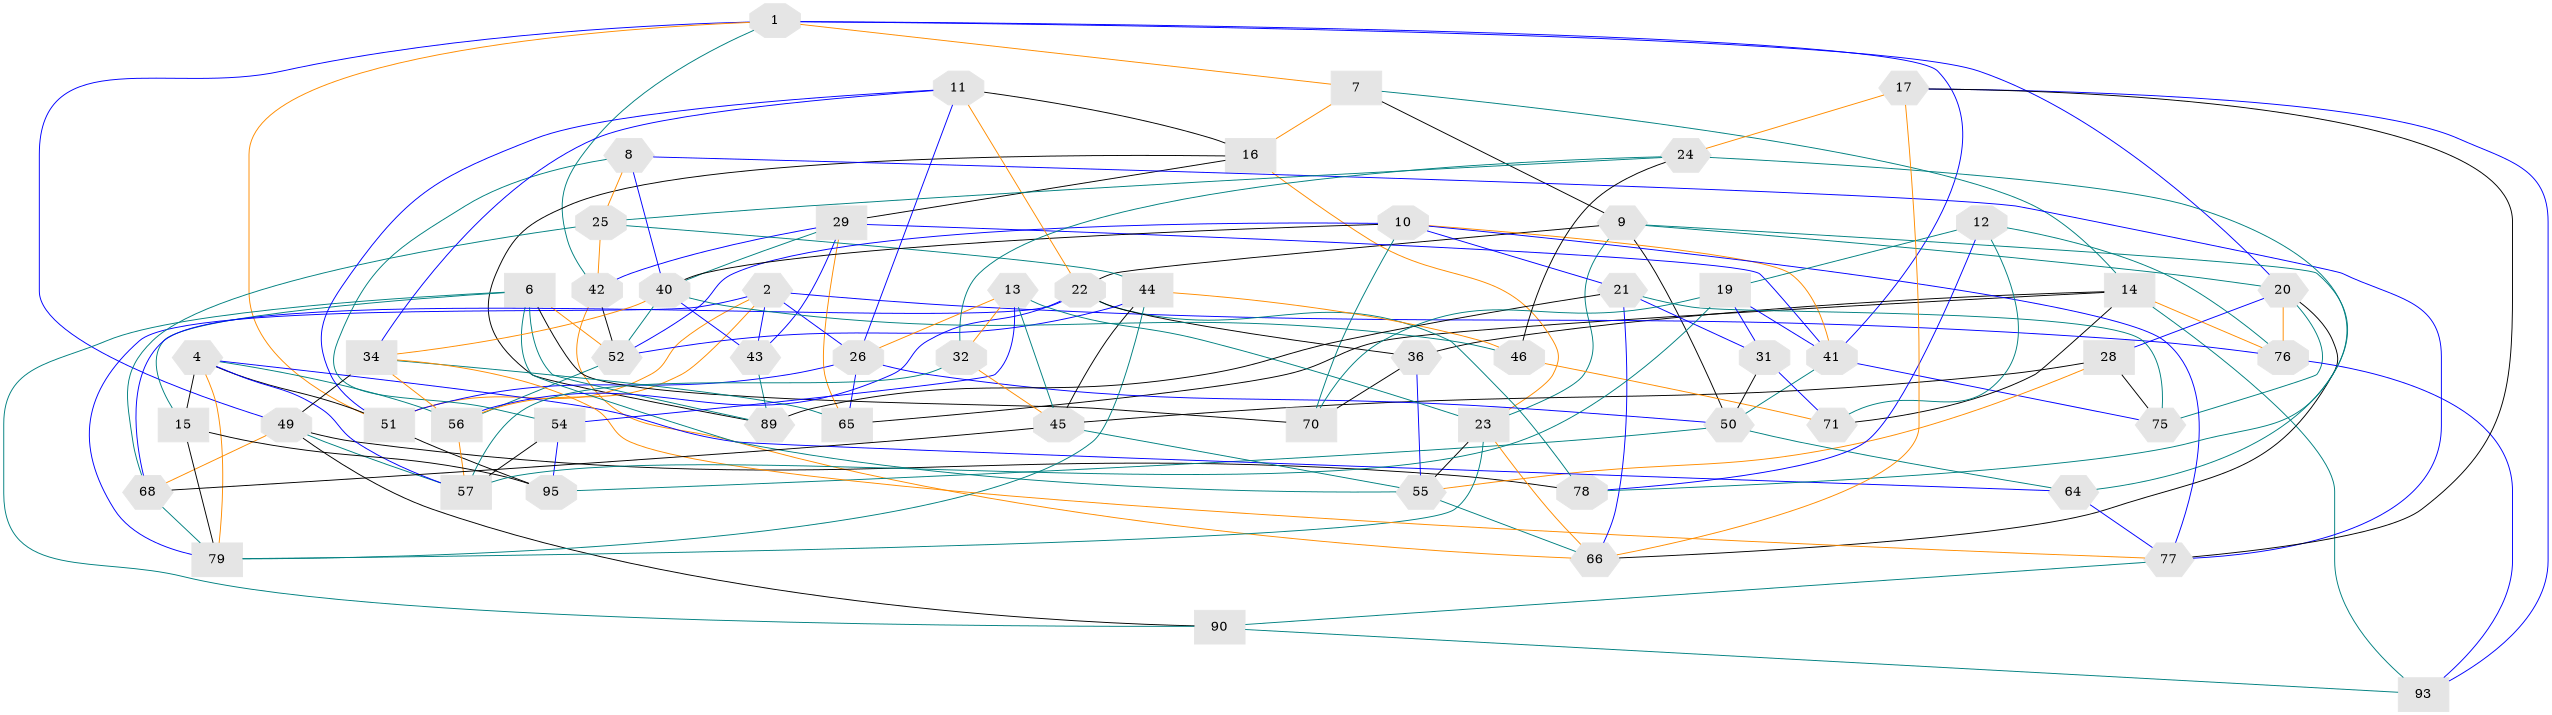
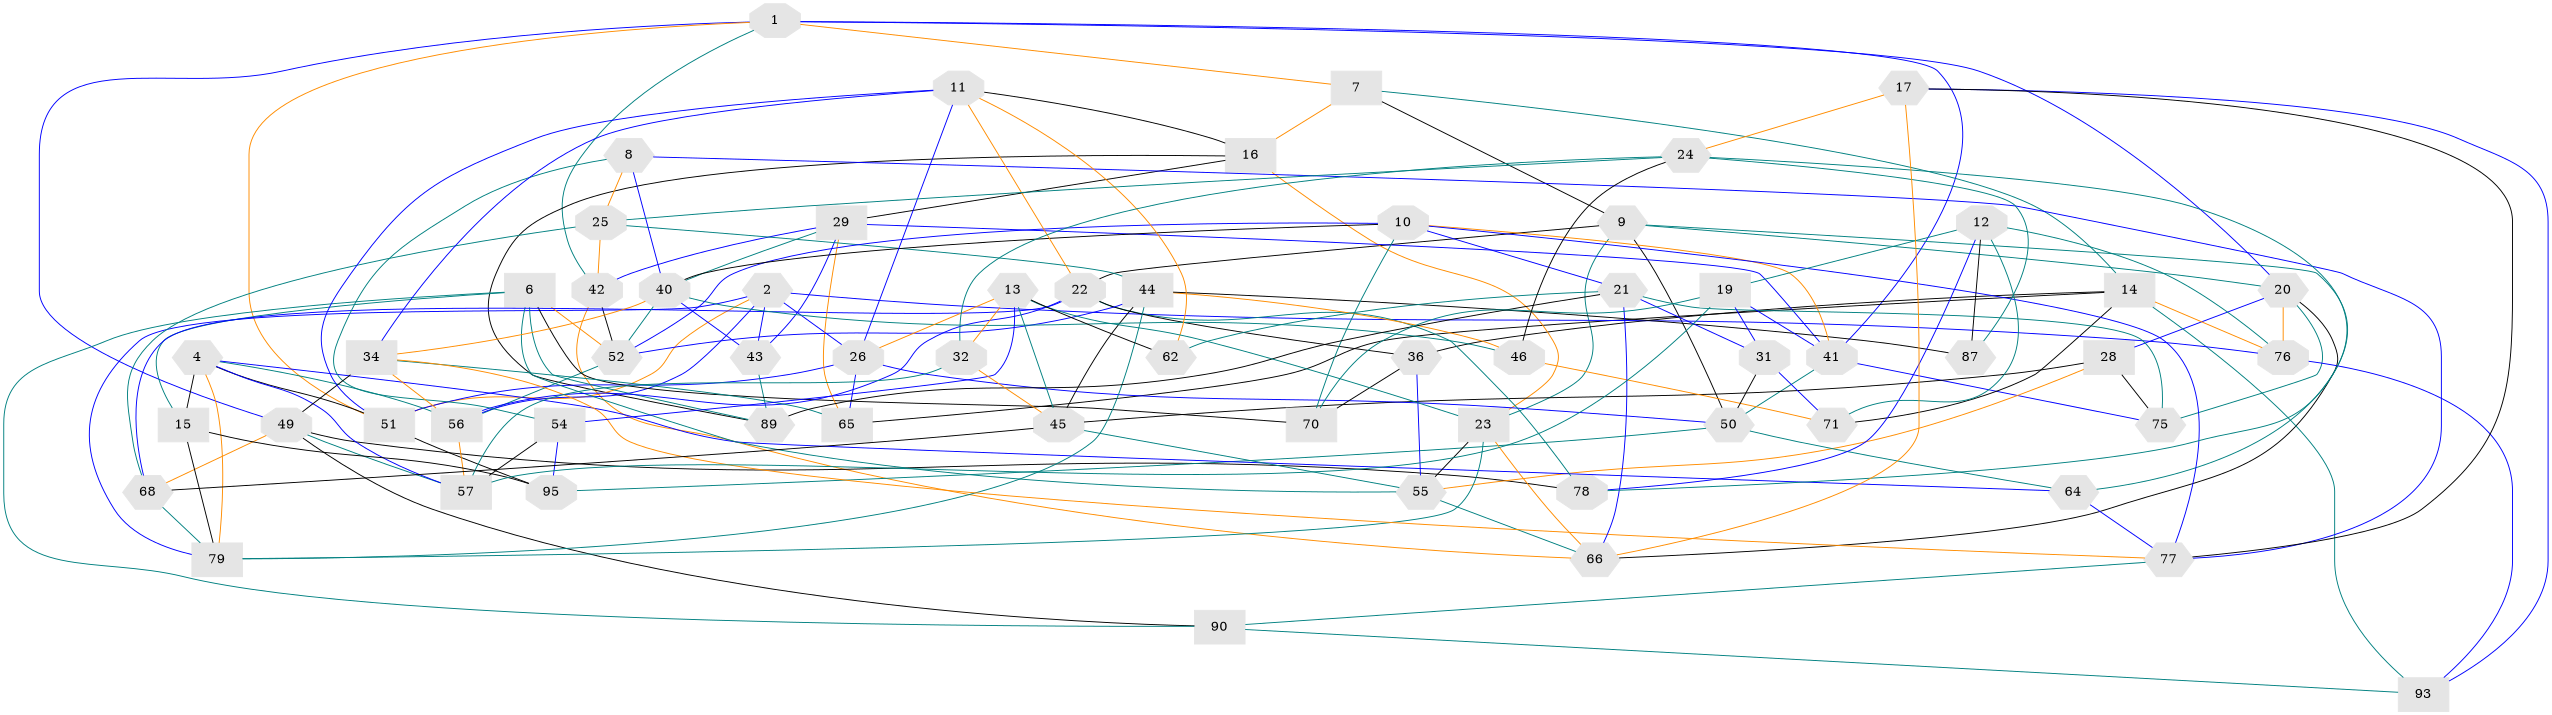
none -> (1171, 358)
none -> (1971, 358)
(675, 377) -> (675, 377)
